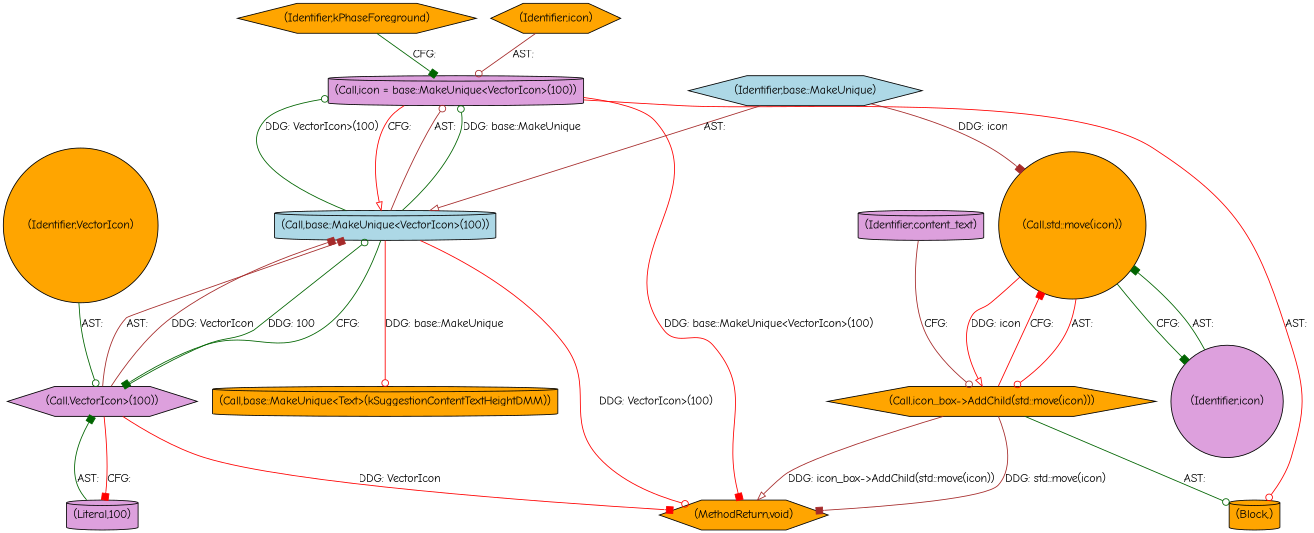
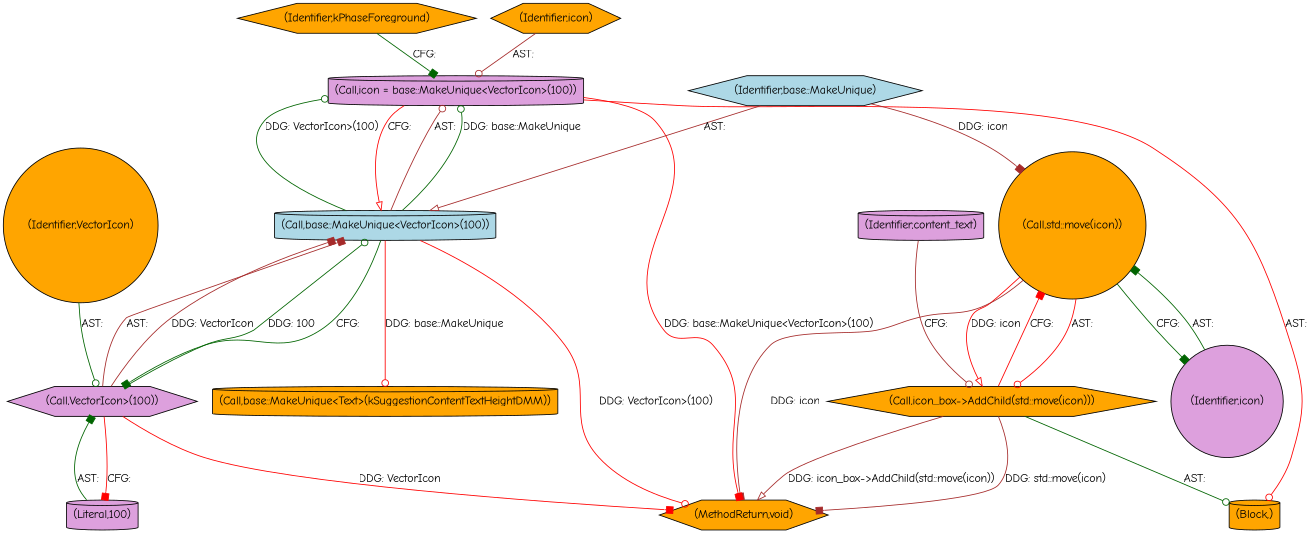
none -> (824, 333)
